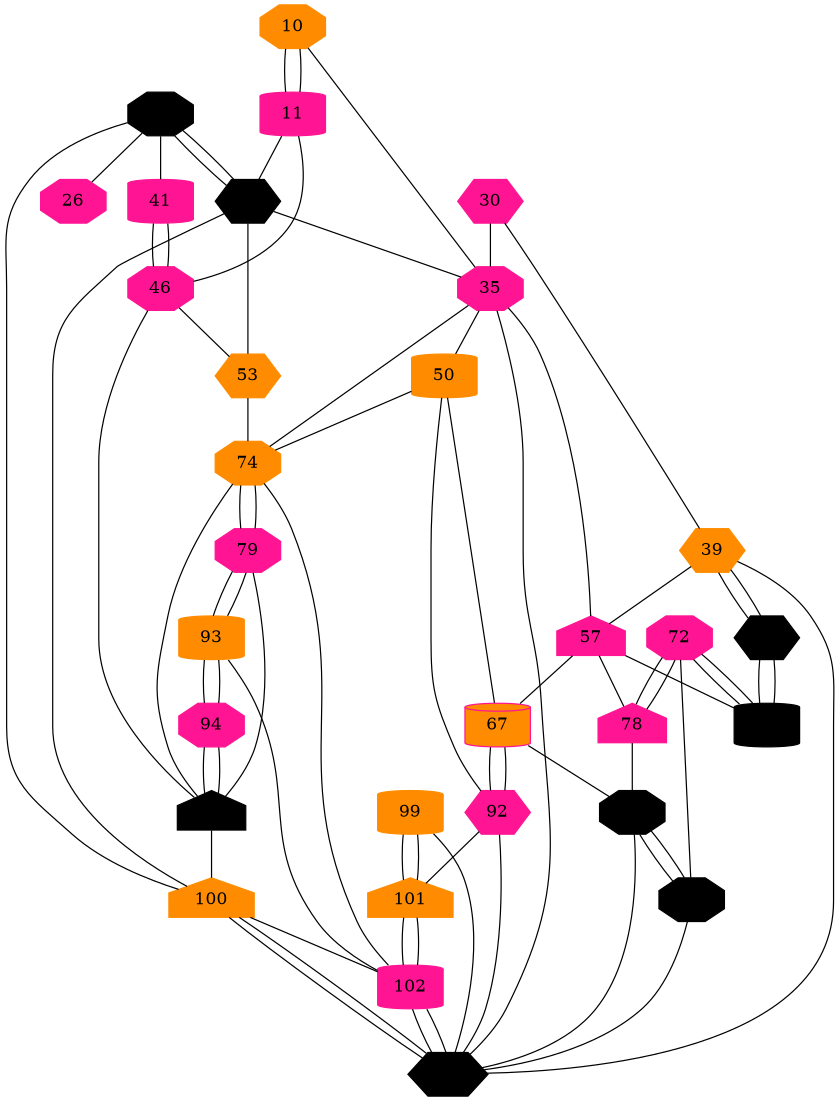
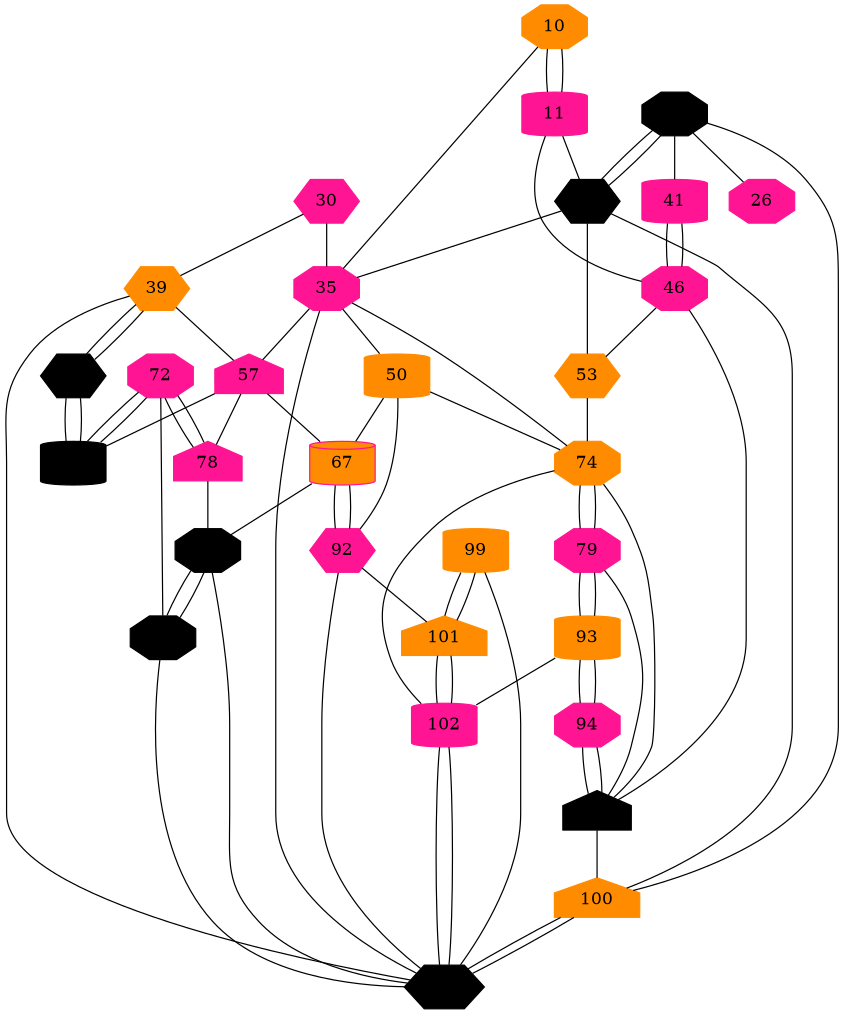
(314, 945) -> none
